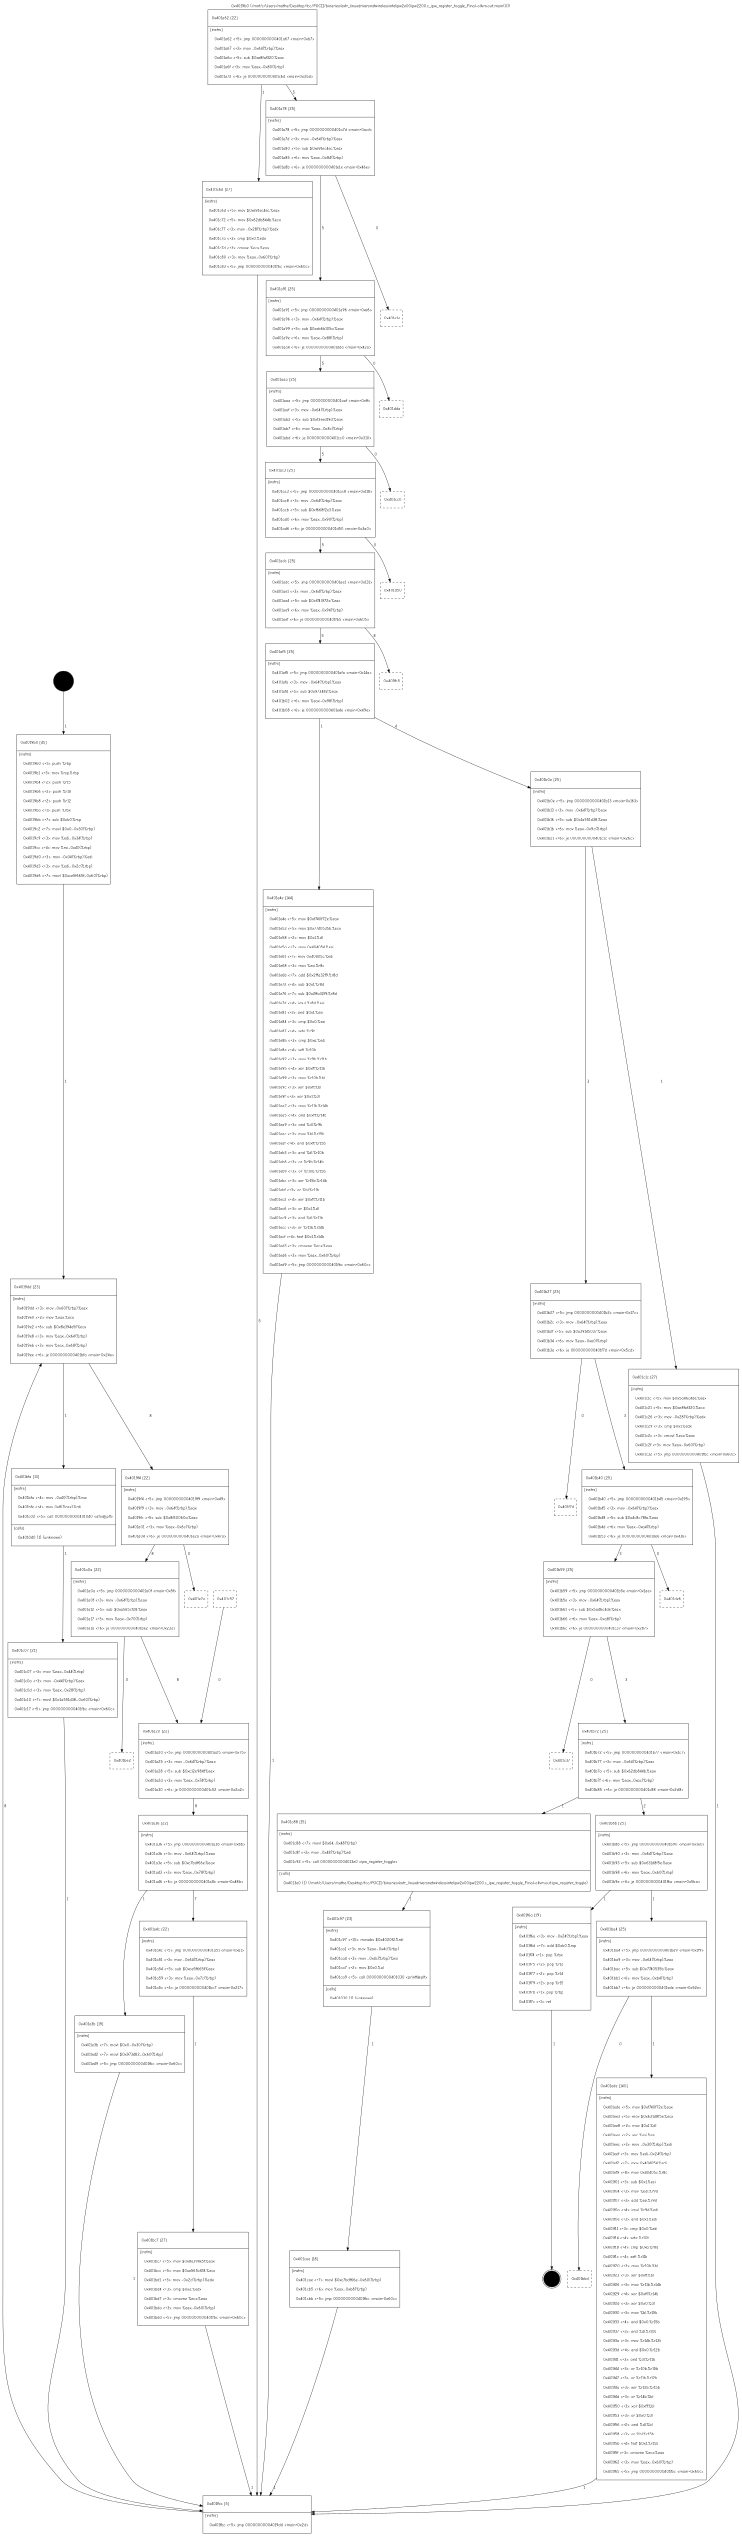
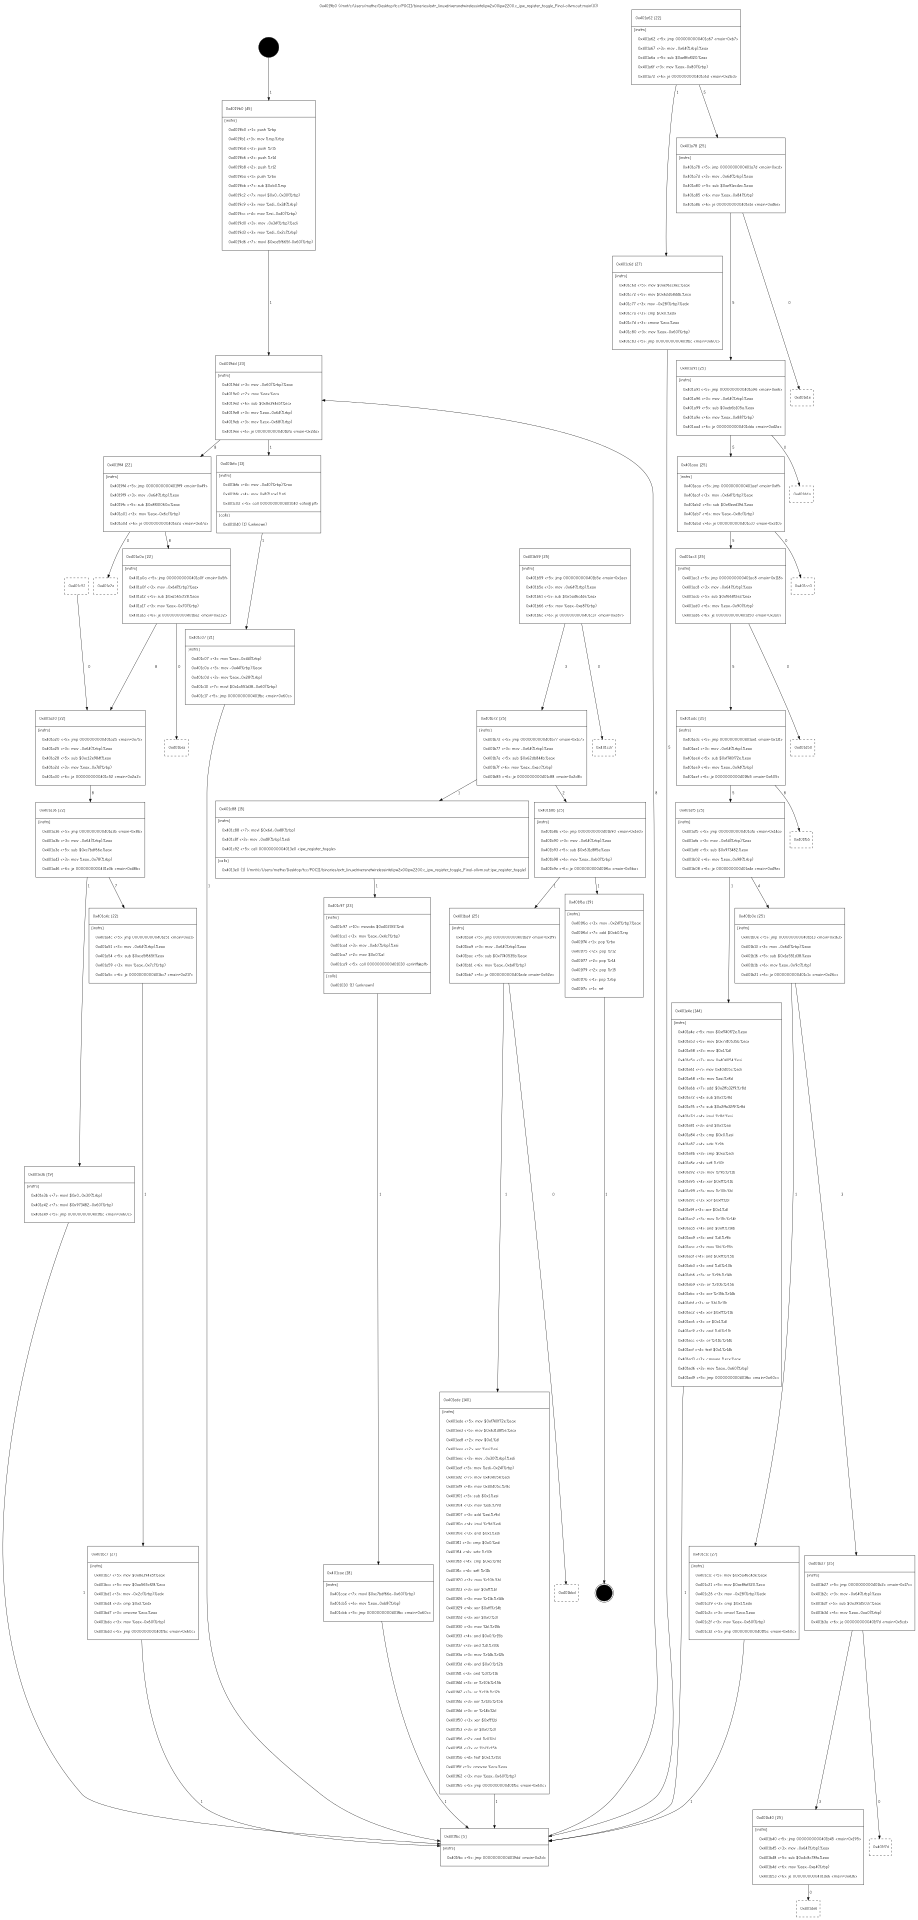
(619, 1552) -> none
